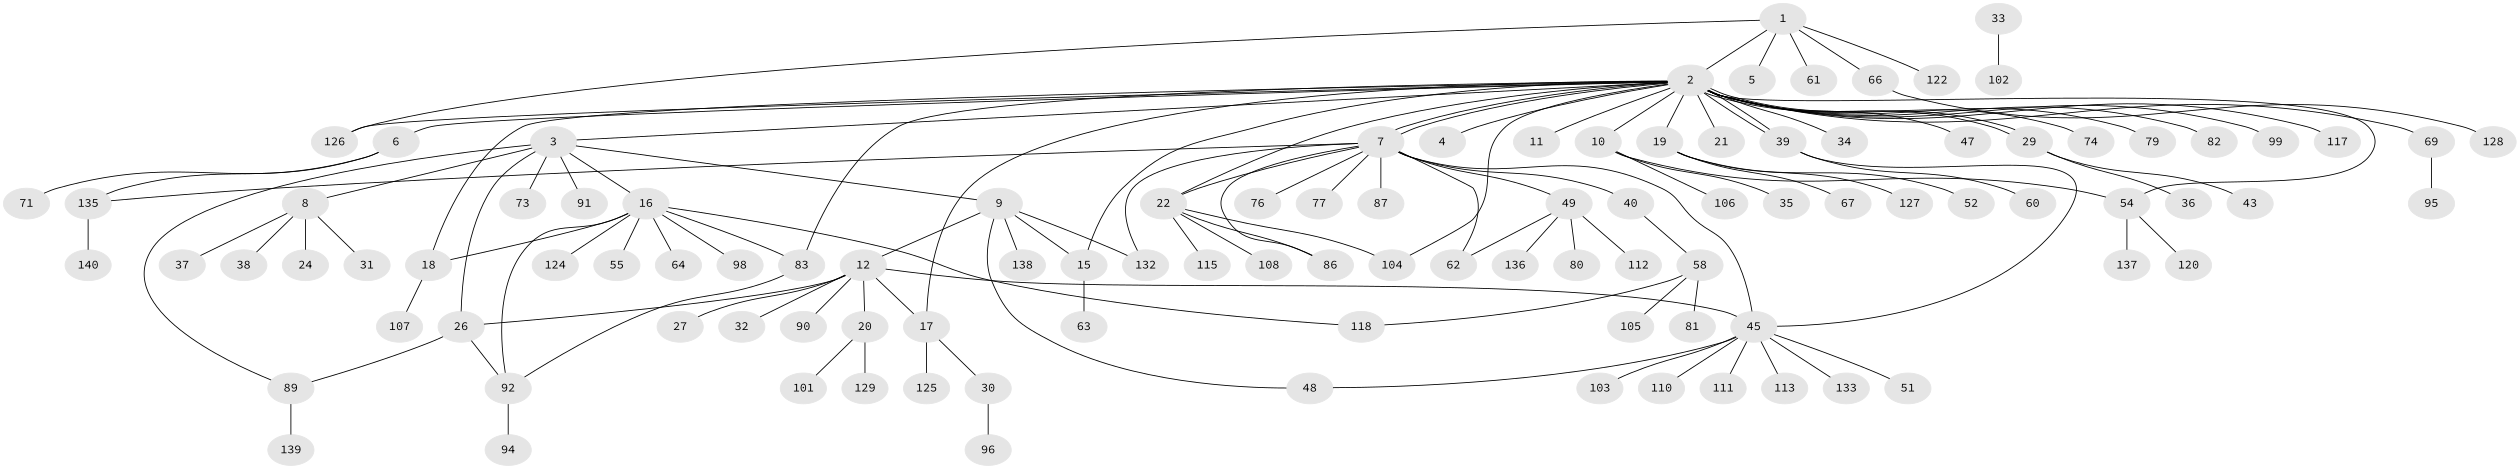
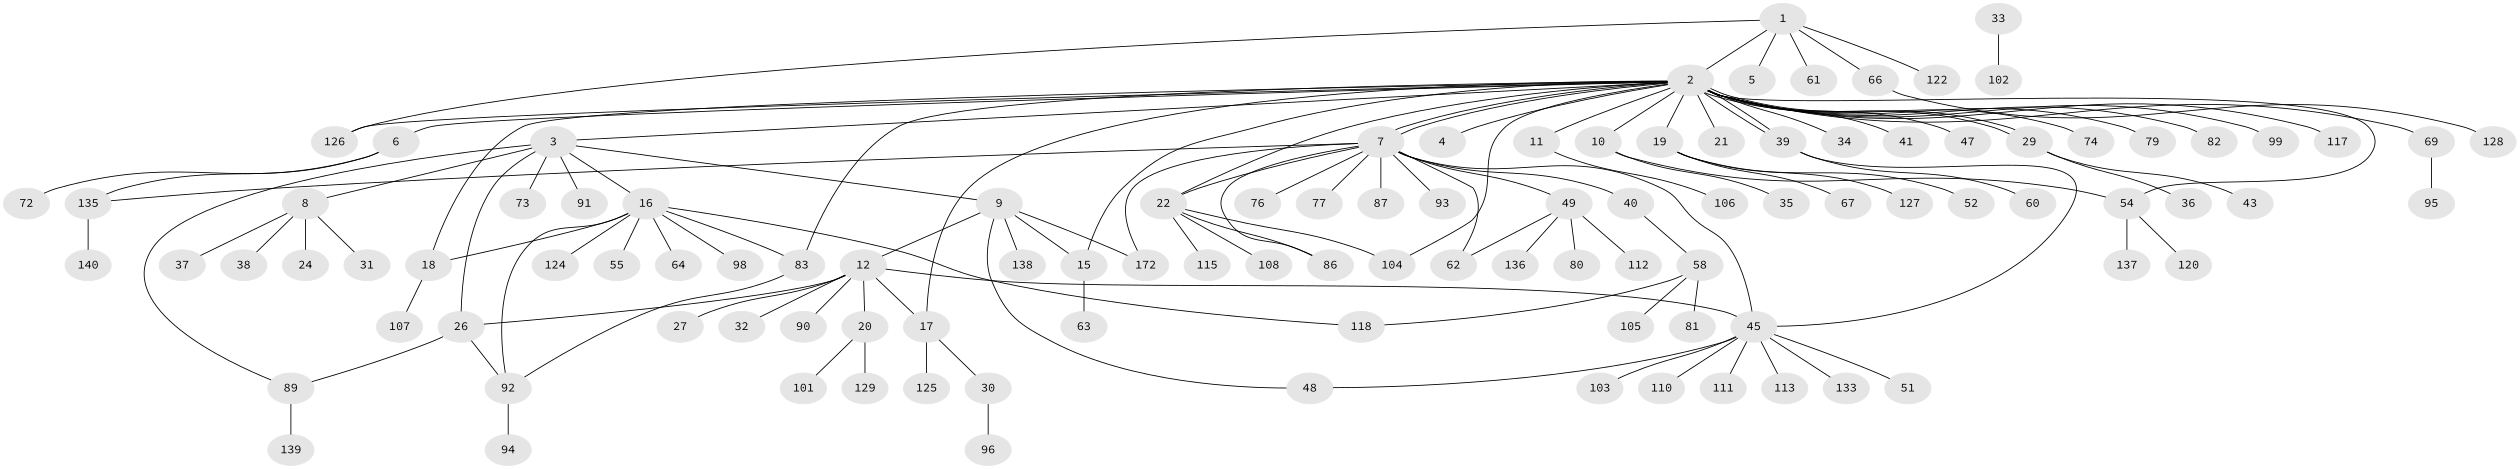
none -> (1906, 142)
(1661, 173) -> (1646, 177)
(27, 204) -> (27, 204)
none -> (1442, 204)
(1146, 265) -> (1146, 265)
